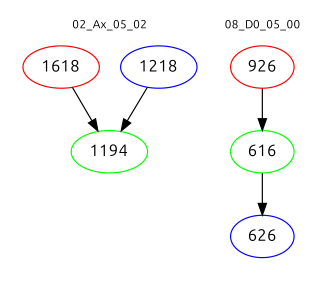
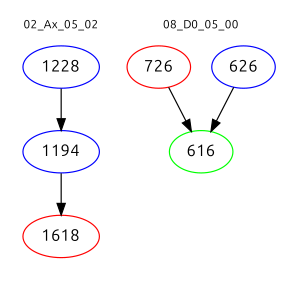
(159, 67) -> (61, 67)
(262, 67) -> (159, 67)
(82, 104) -> (61, 188)
(109, 152) -> (61, 152)
(262, 188) -> (225, 104)
